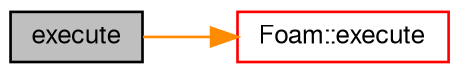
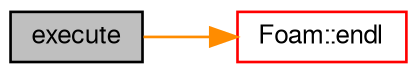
(343, 37) -> (322, 37)
